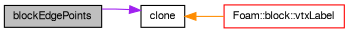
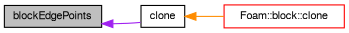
(116, 9) -> (127, 23)
(284, 16) -> (284, 16)
